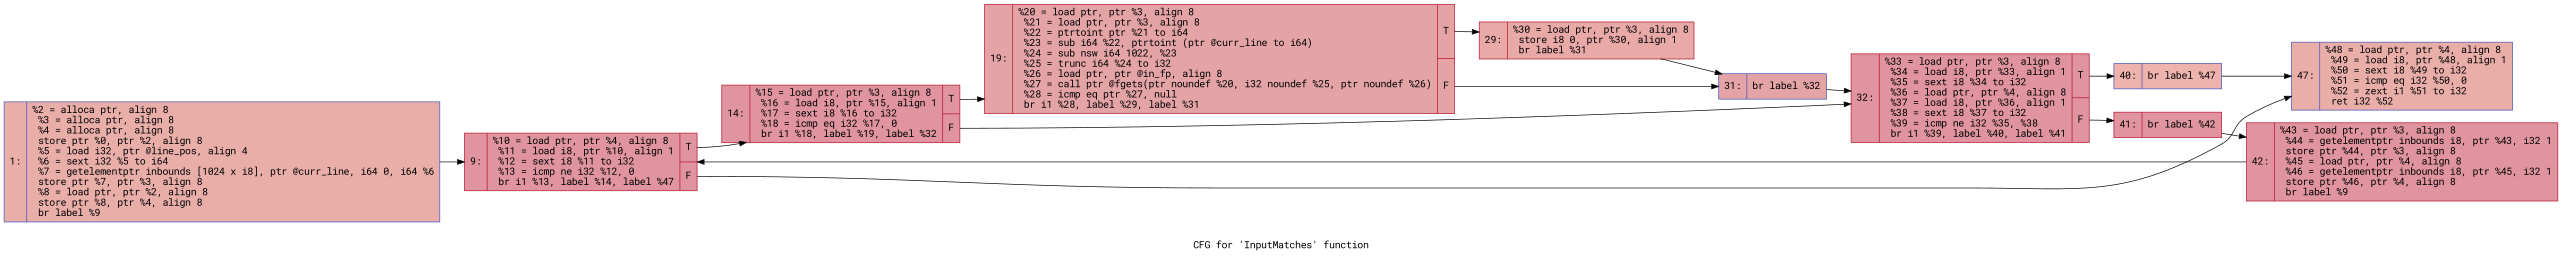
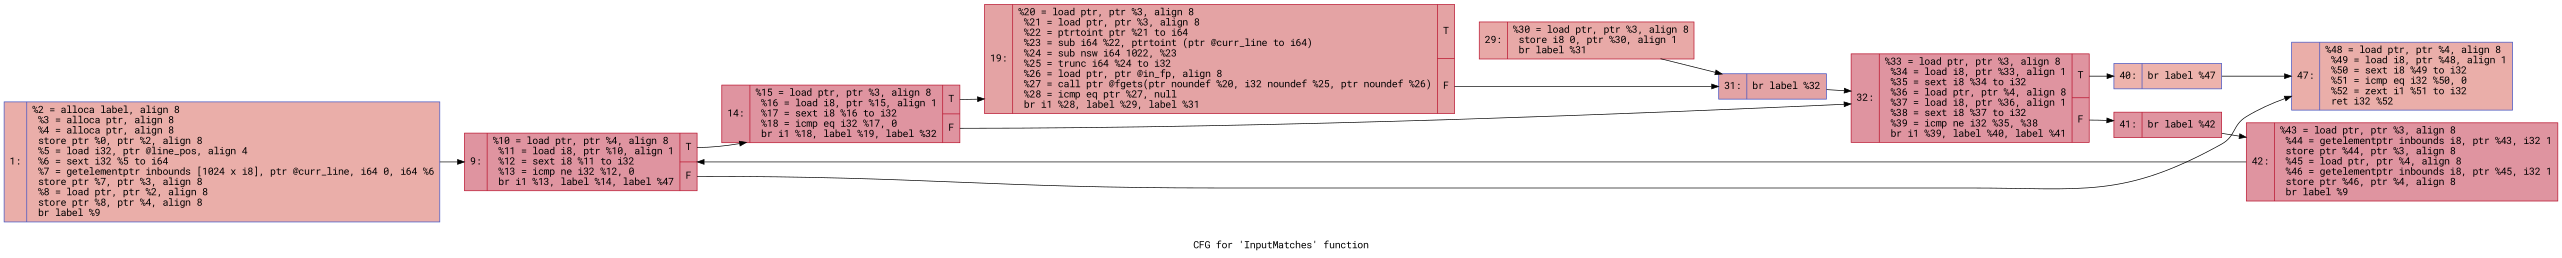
(1463, 32) -> none
(101, 110) -> (106, 110)
